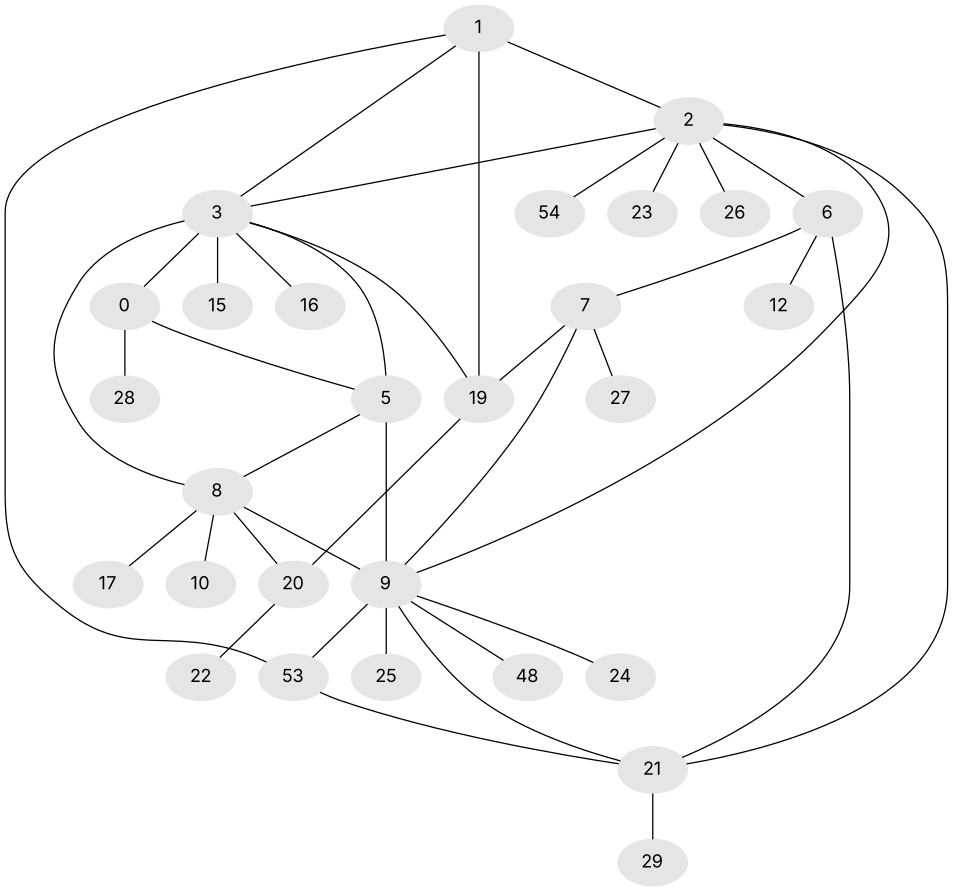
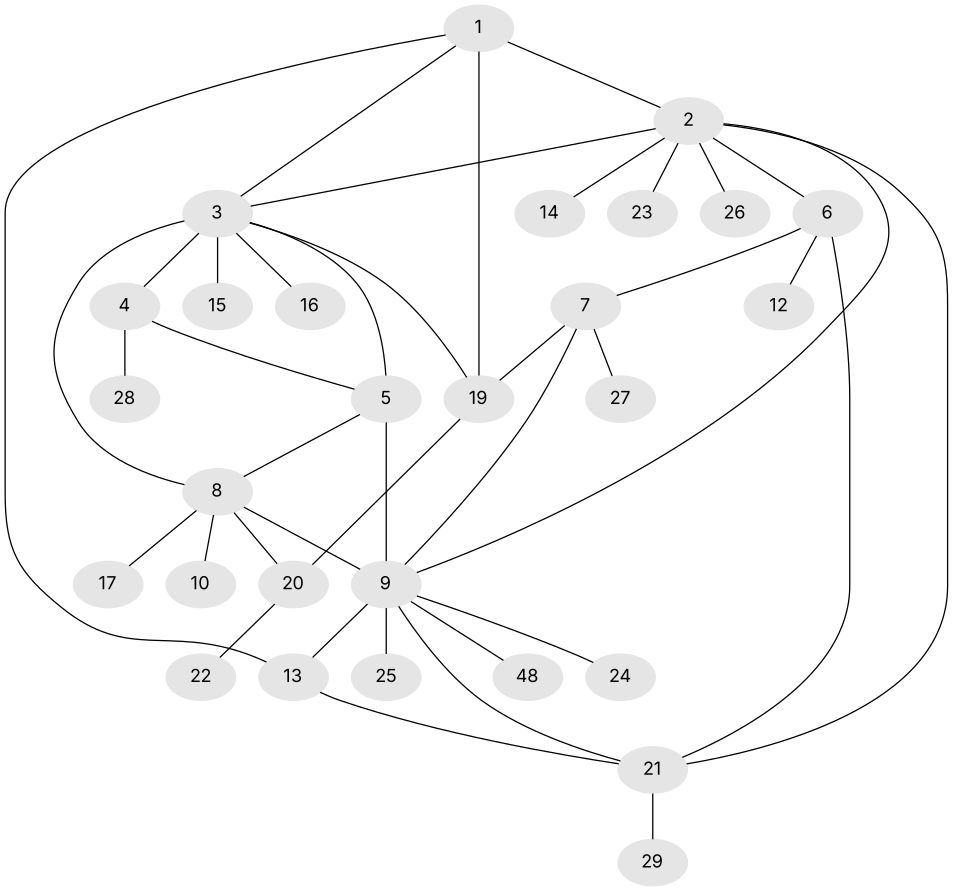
(550, 214) -> (550, 214)
(125, 306) -> (125, 306)
(294, 677) -> (294, 677)
